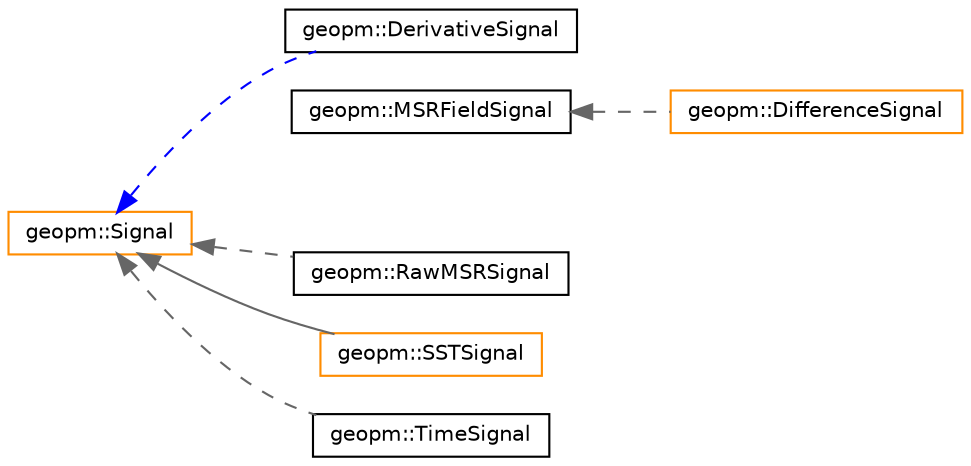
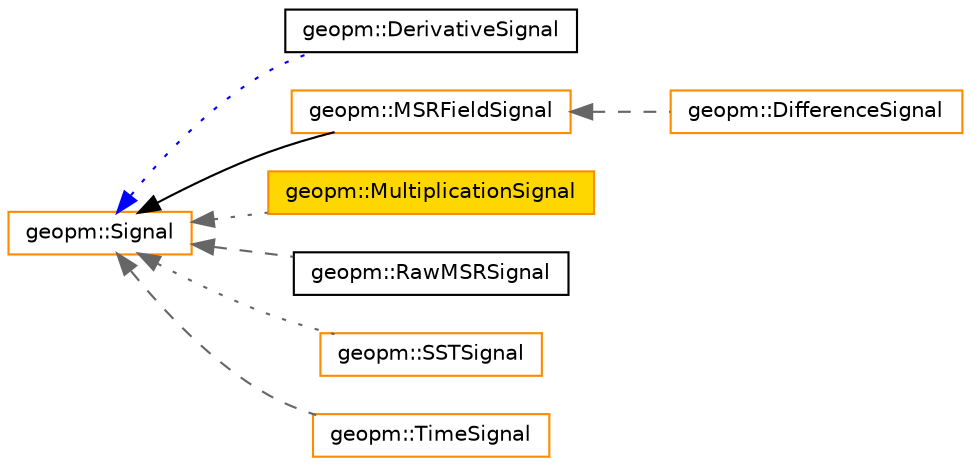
(214, 110) -> (214, 110)
(431, 112) -> (431, 112)
none -> (244, 162)
none -> (431, 193)
(244, 304) -> (244, 304)
(431, 435) -> (431, 435)
